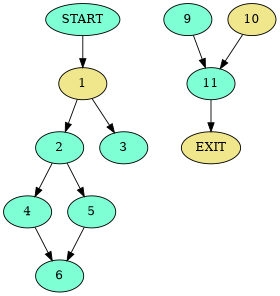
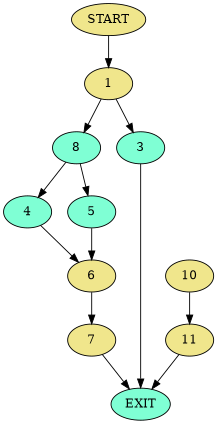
(83, 20) -> (109, 20)
(188, 20) -> none
(211, 84) -> (190, 340)
(60, 148) -> (77, 148)
(211, 148) -> (141, 404)
none -> (141, 271)
(60, 276) -> (92, 276)
none -> (92, 340)
